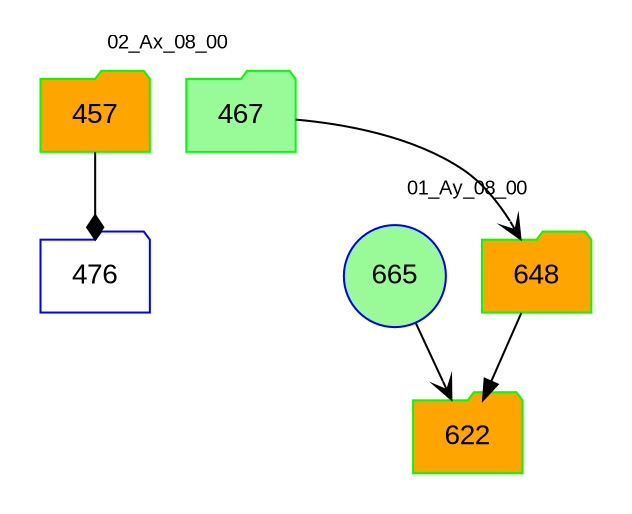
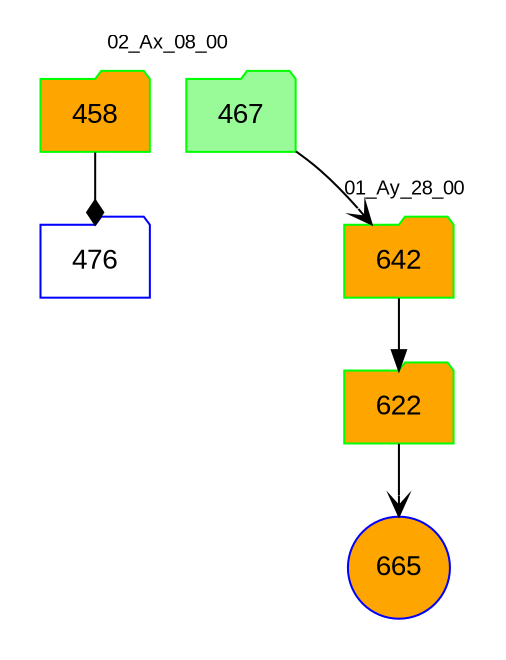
(95, 115) -> (95, 115)
(468, 189) -> (405, 189)
(395, 276) -> (399, 568)
(537, 276) -> (399, 261)
(429, 352) -> (399, 470)
